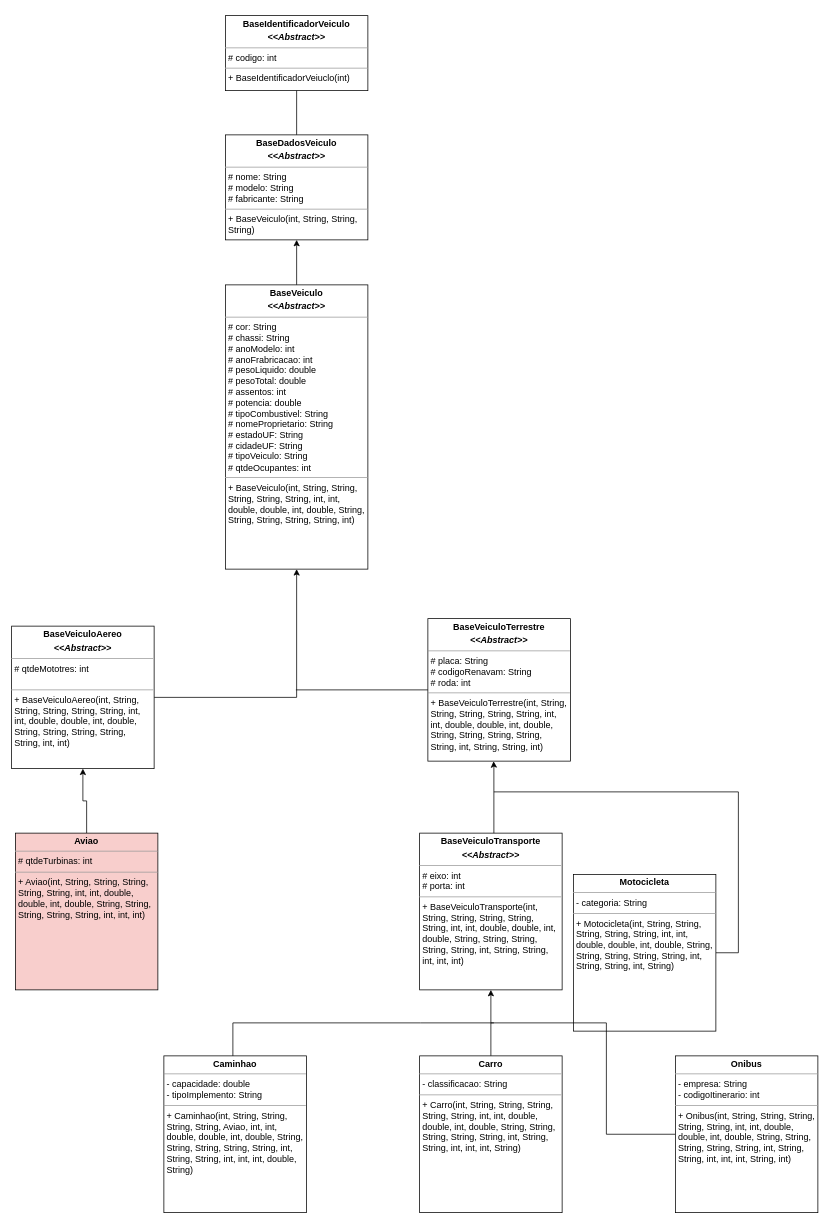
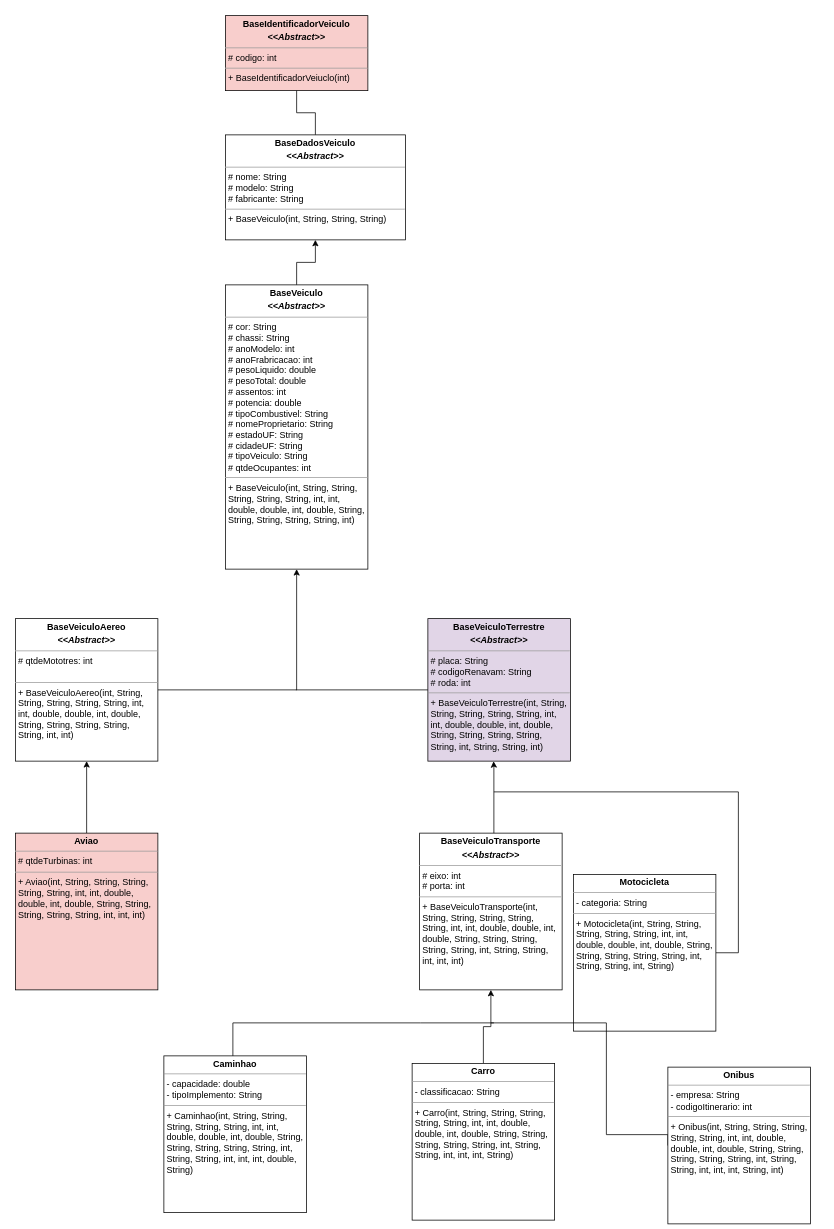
(297, 53) -> (297, 53)
(297, 187) -> (315, 187)
(499, 690) -> (499, 690)
(83, 697) -> (87, 690)
(236, 1104) -> (236, 1104)
(491, 1134) -> (483, 1142)
(747, 1134) -> (739, 1145)
